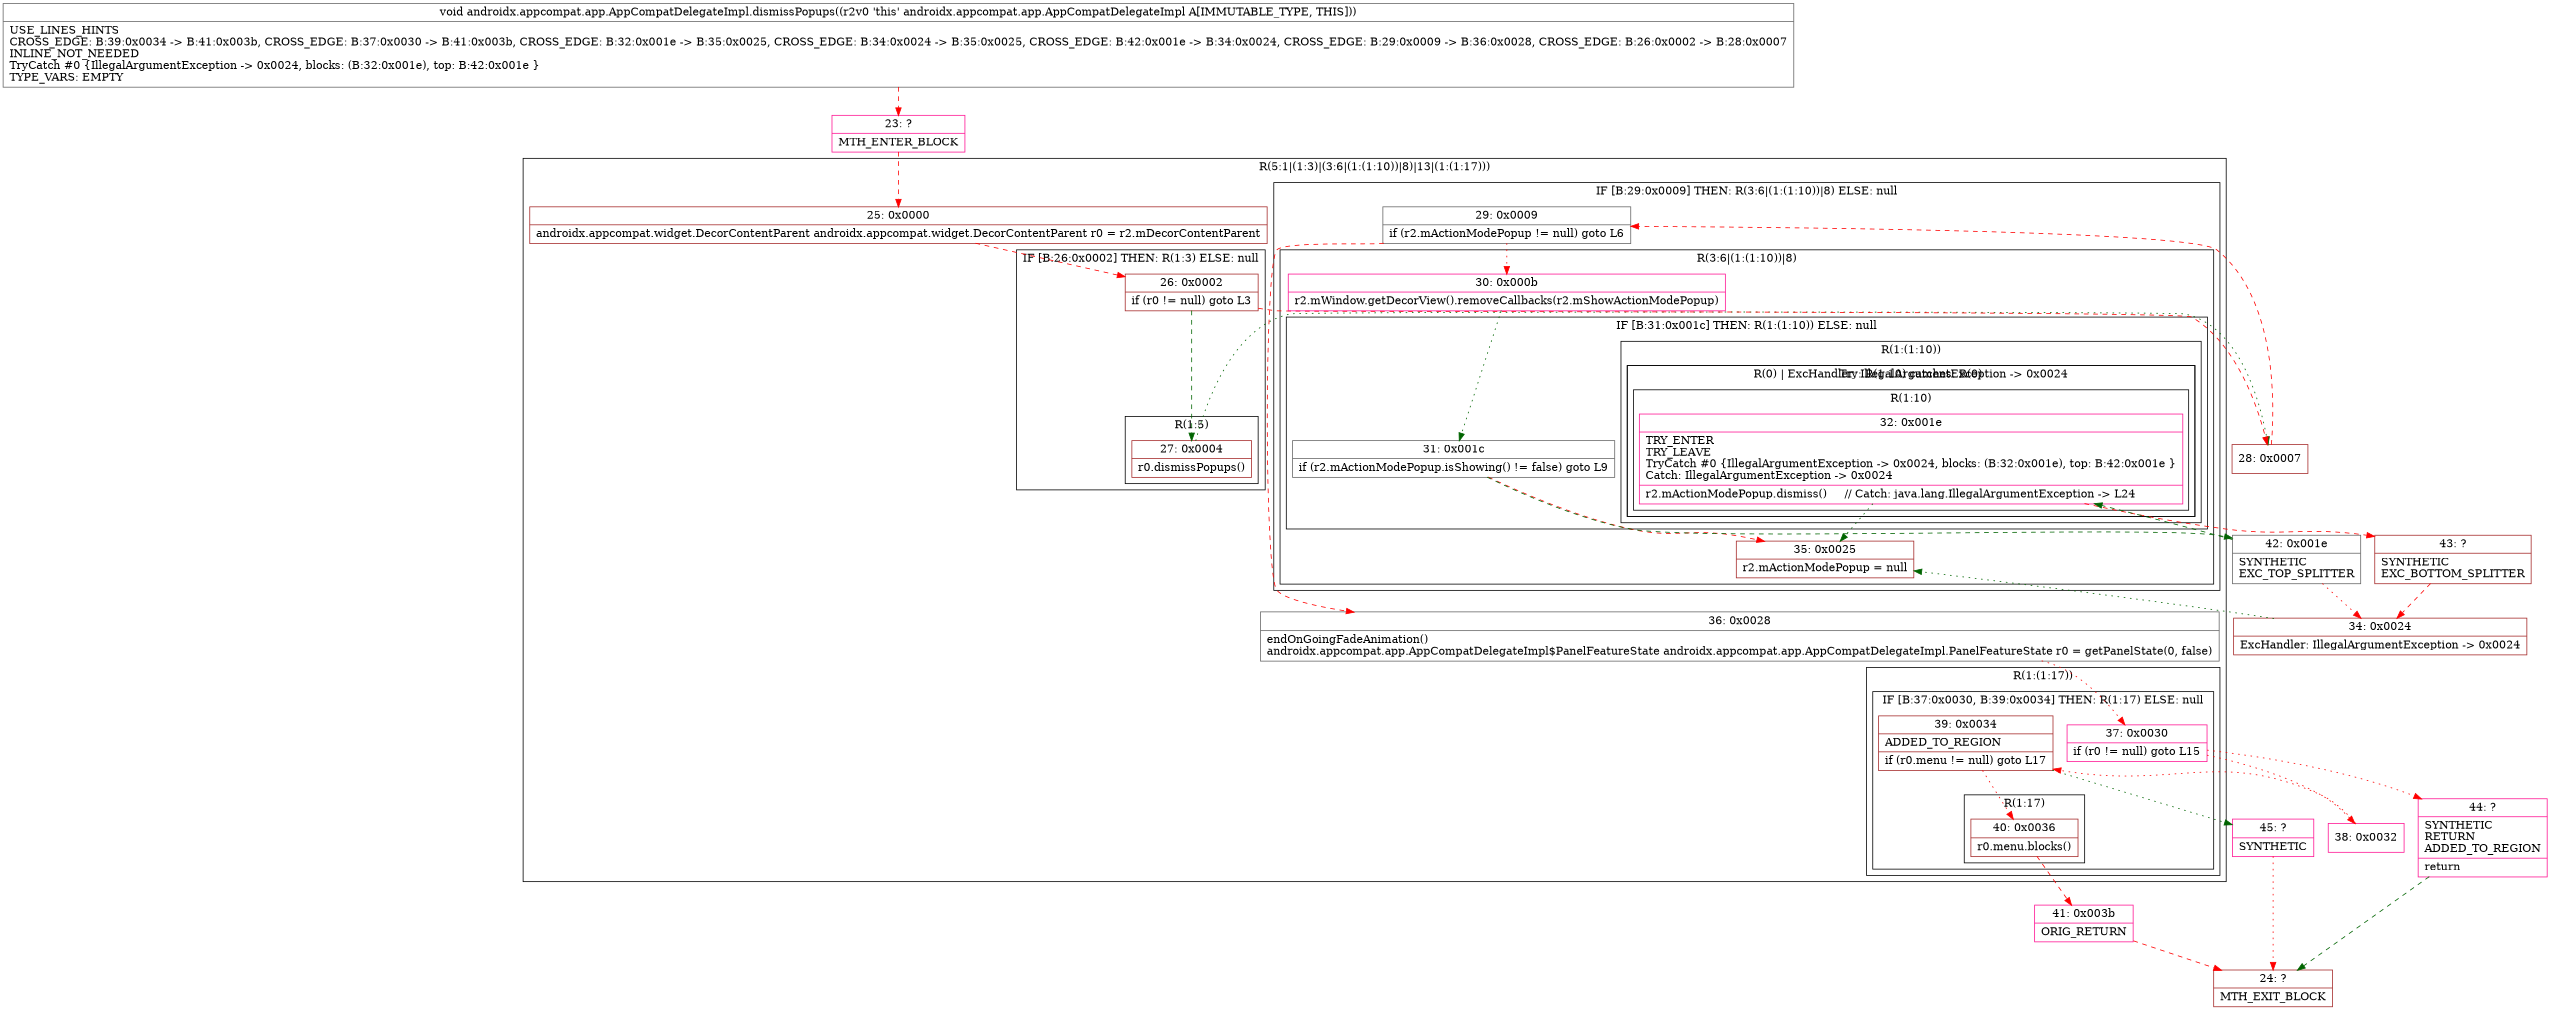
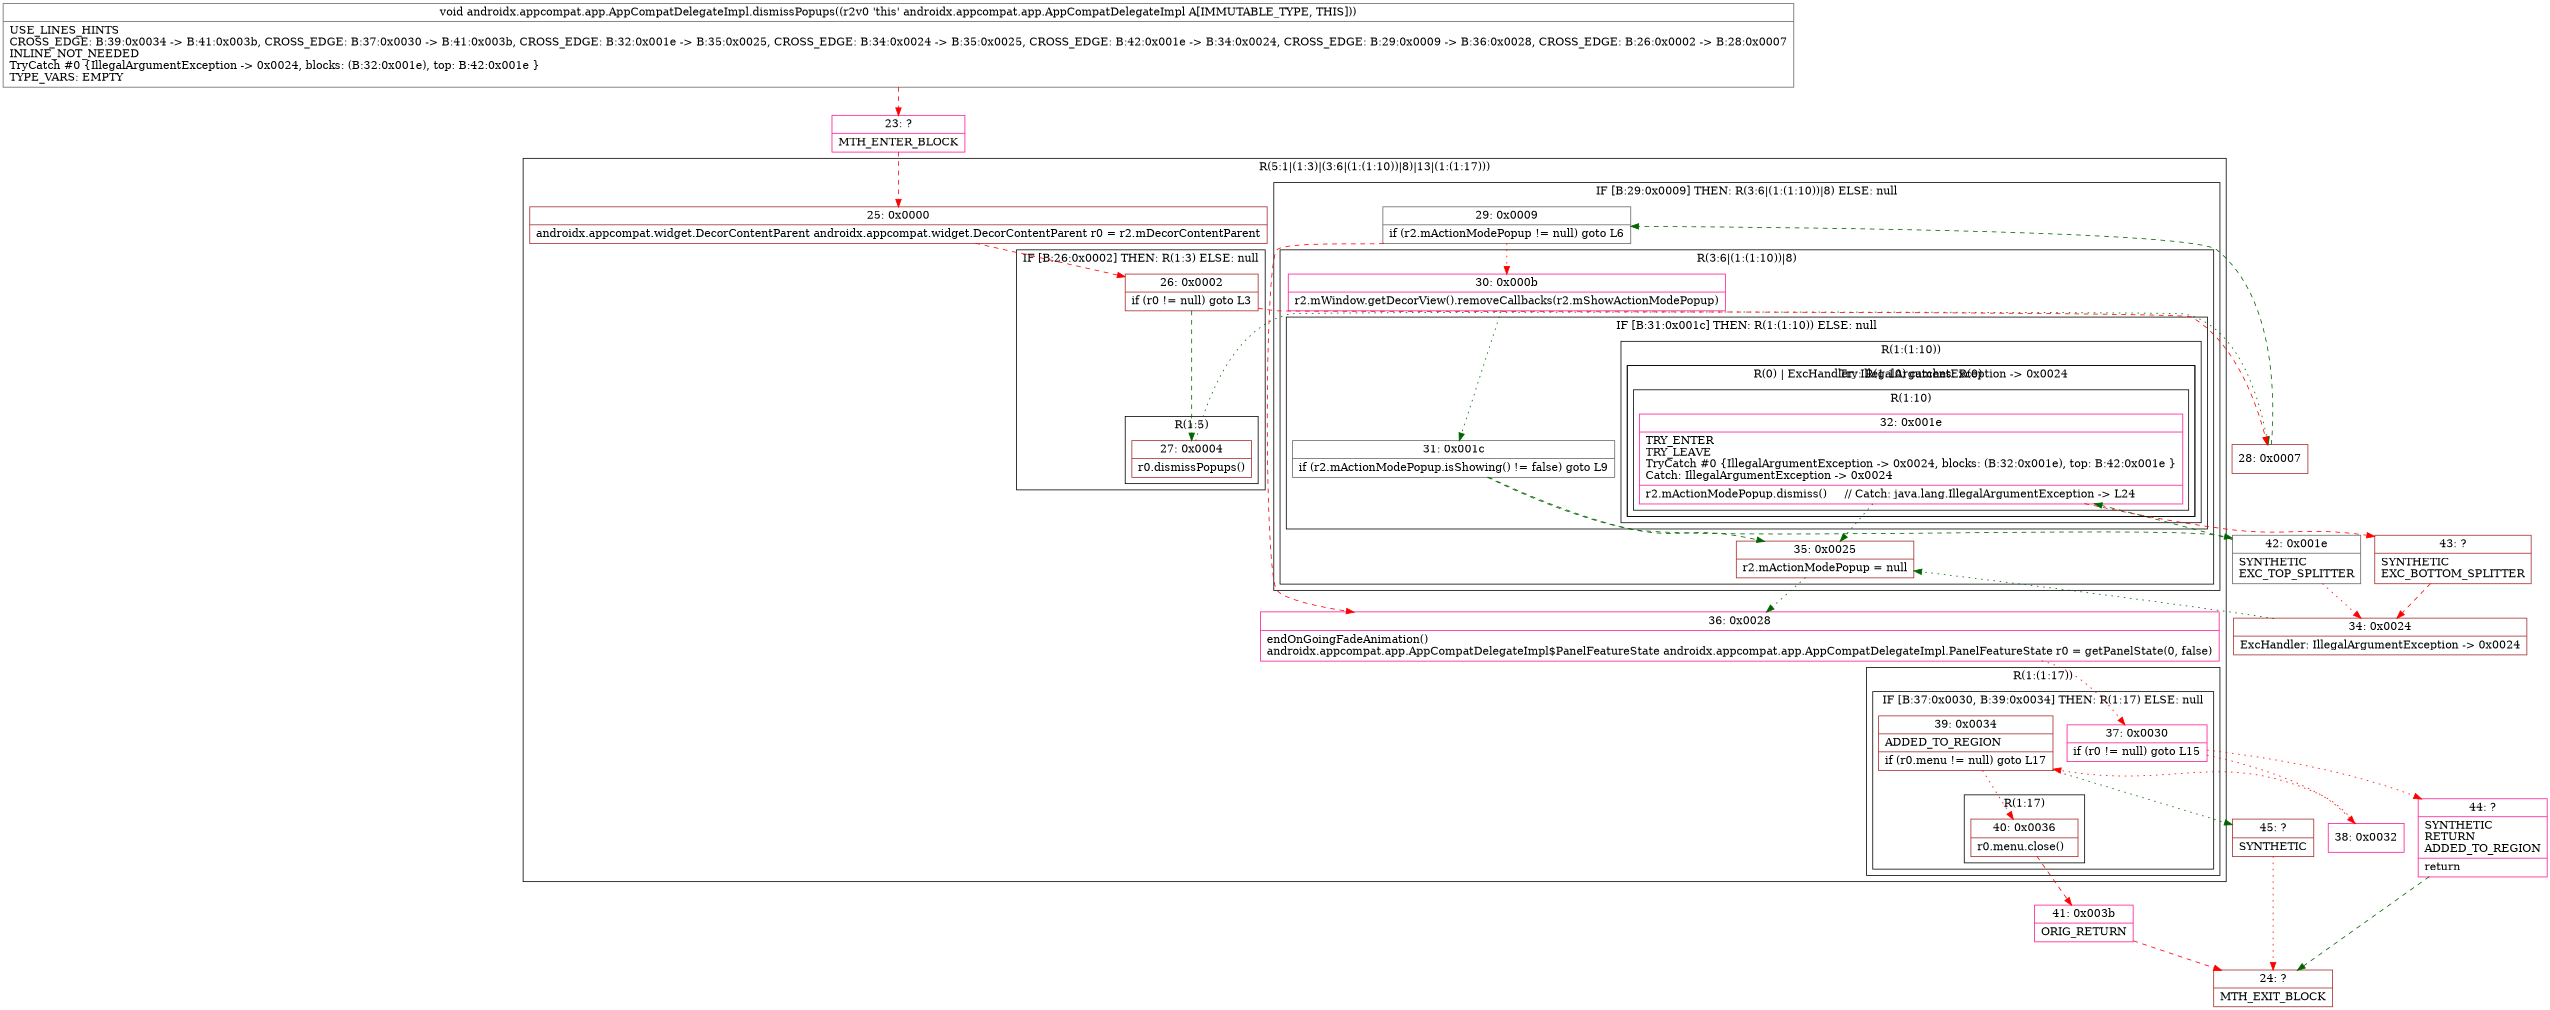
(2033, 233) -> (2033, 233)
(1619, 526) -> (1619, 526)
none -> (1786, 595)
(1740, 637) -> (1740, 637)
(2273, 838) -> (2273, 838)
(2024, 847) -> (2021, 847)
